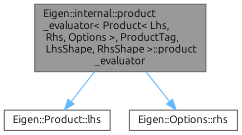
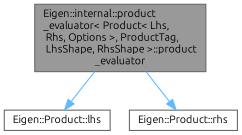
(183, 120) -> (183, 120)
